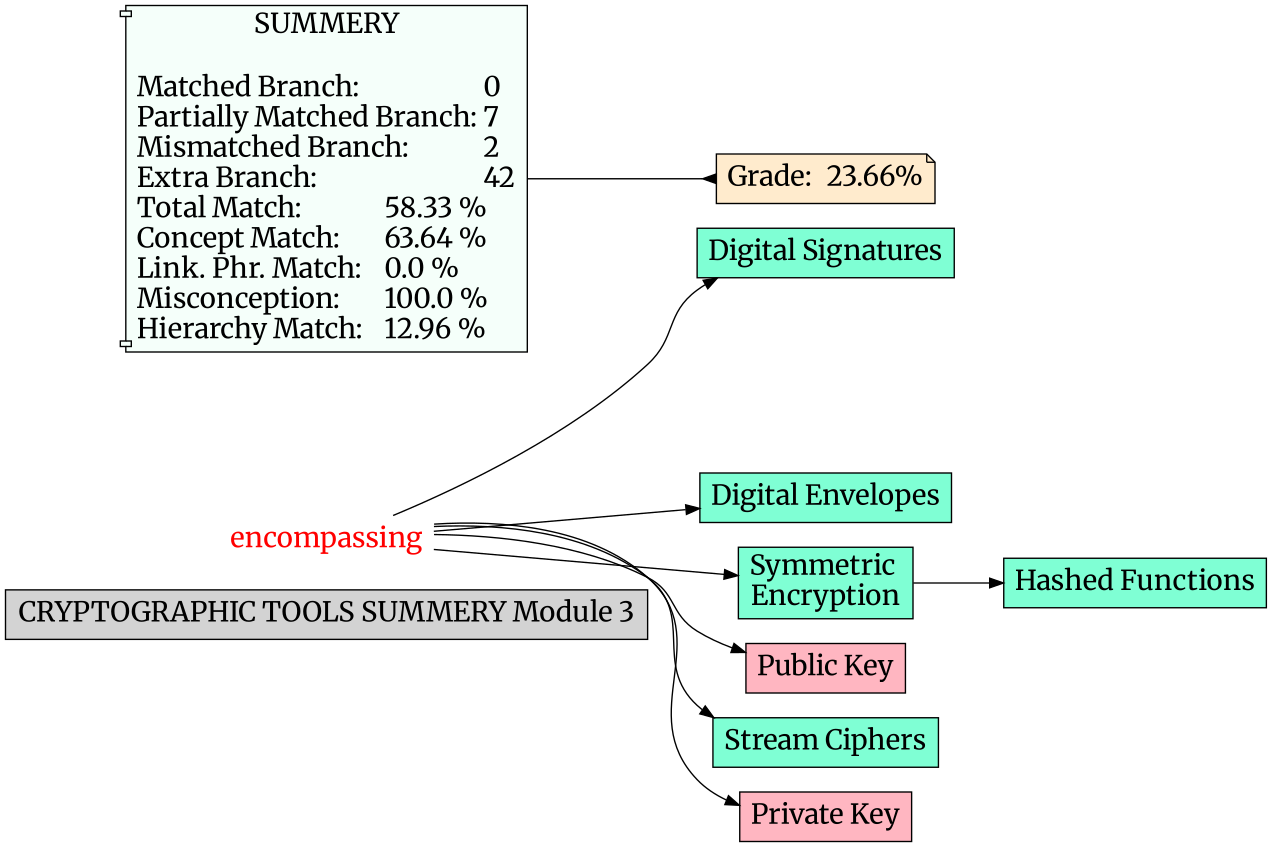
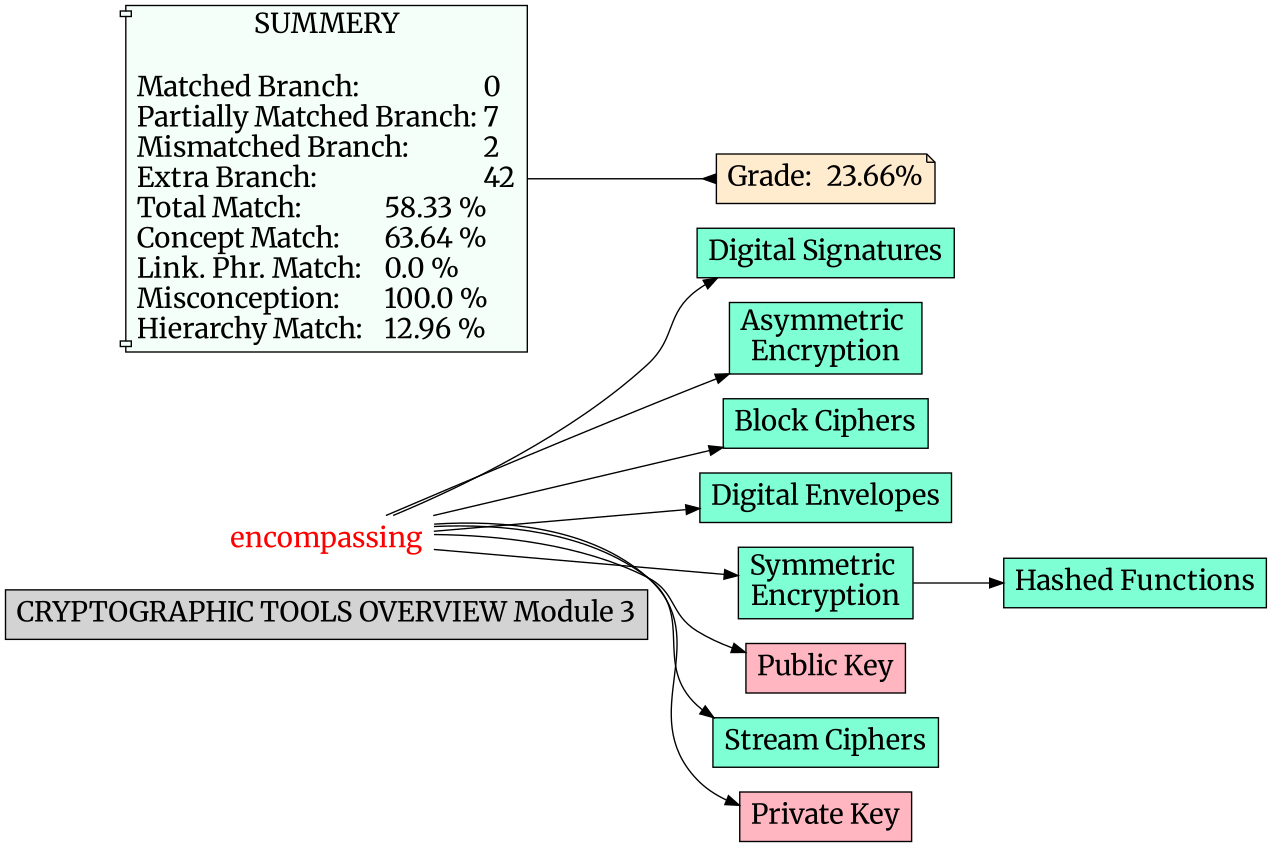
none -> (826, 338)
none -> (826, 424)
(327, 615) -> (327, 615)
